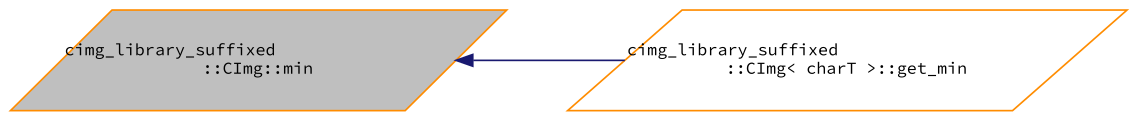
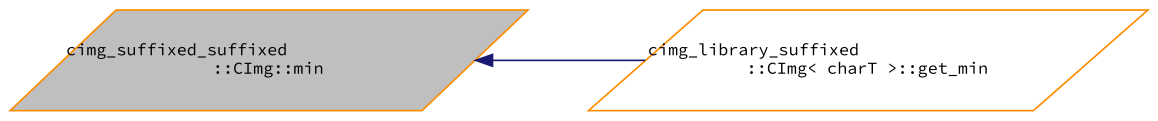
(259, 60) -> (269, 60)
